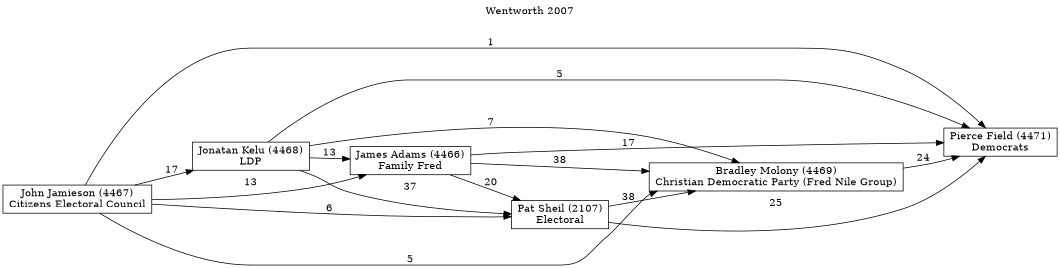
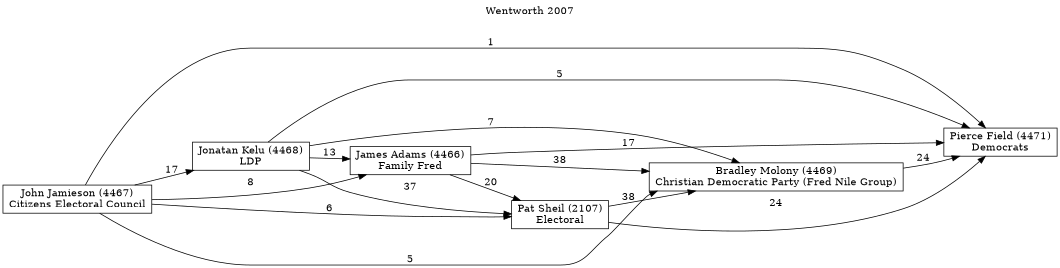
(251, 182) -> (251, 182)
(776, 203) -> (776, 203)
